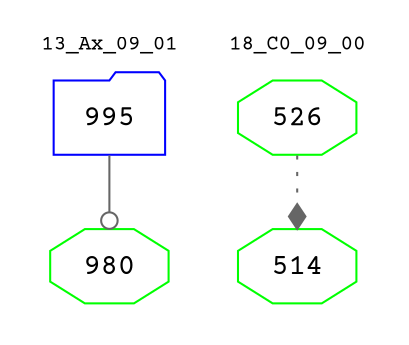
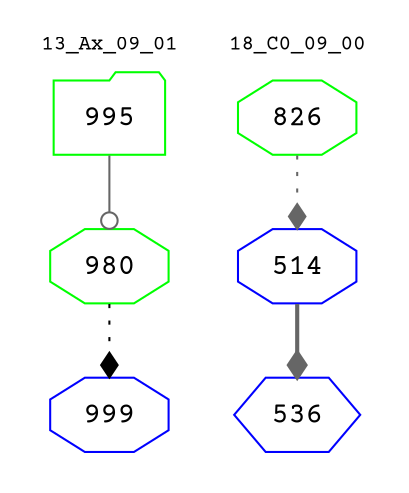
(109, 118) -> (109, 118)
(297, 118) -> (297, 118)
(297, 266) -> (297, 266)
none -> (109, 415)
none -> (297, 415)
